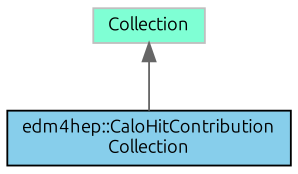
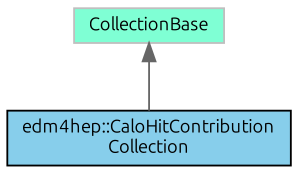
(149, 26) -> (149, 26)
